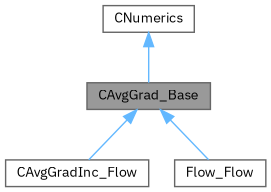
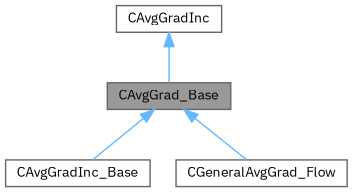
(149, 19) -> (169, 19)
(77, 173) -> (78, 173)
(220, 173) -> (262, 173)
